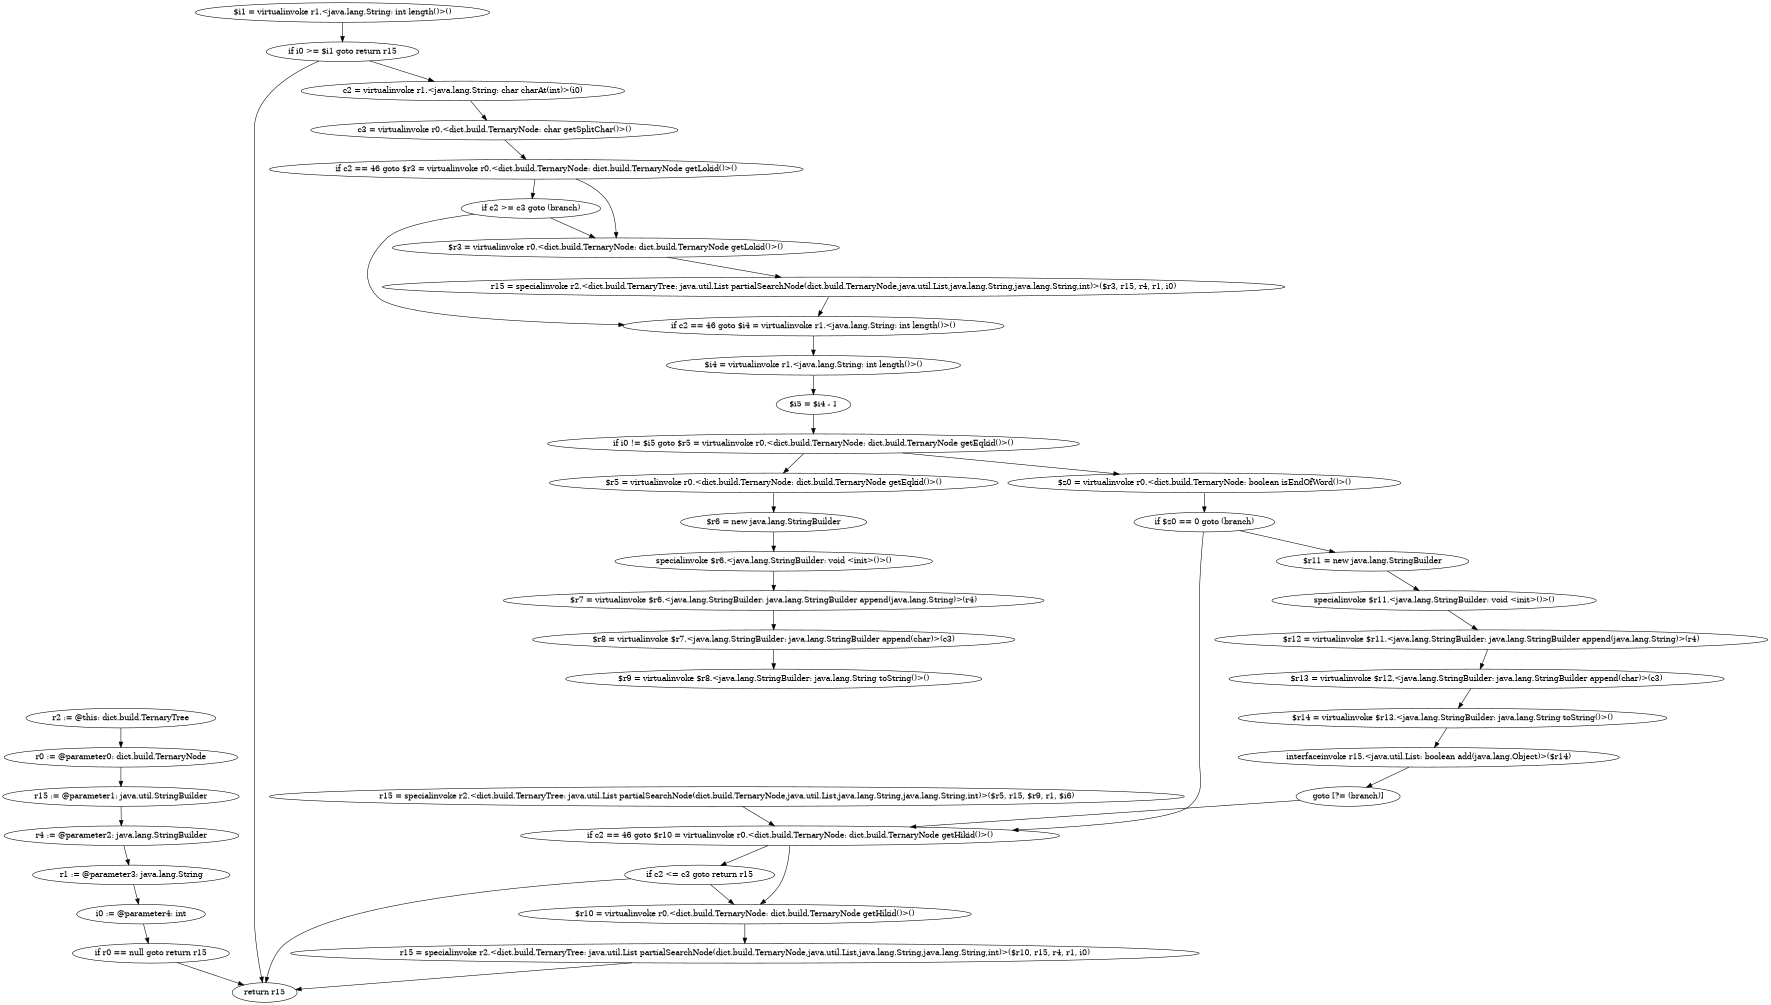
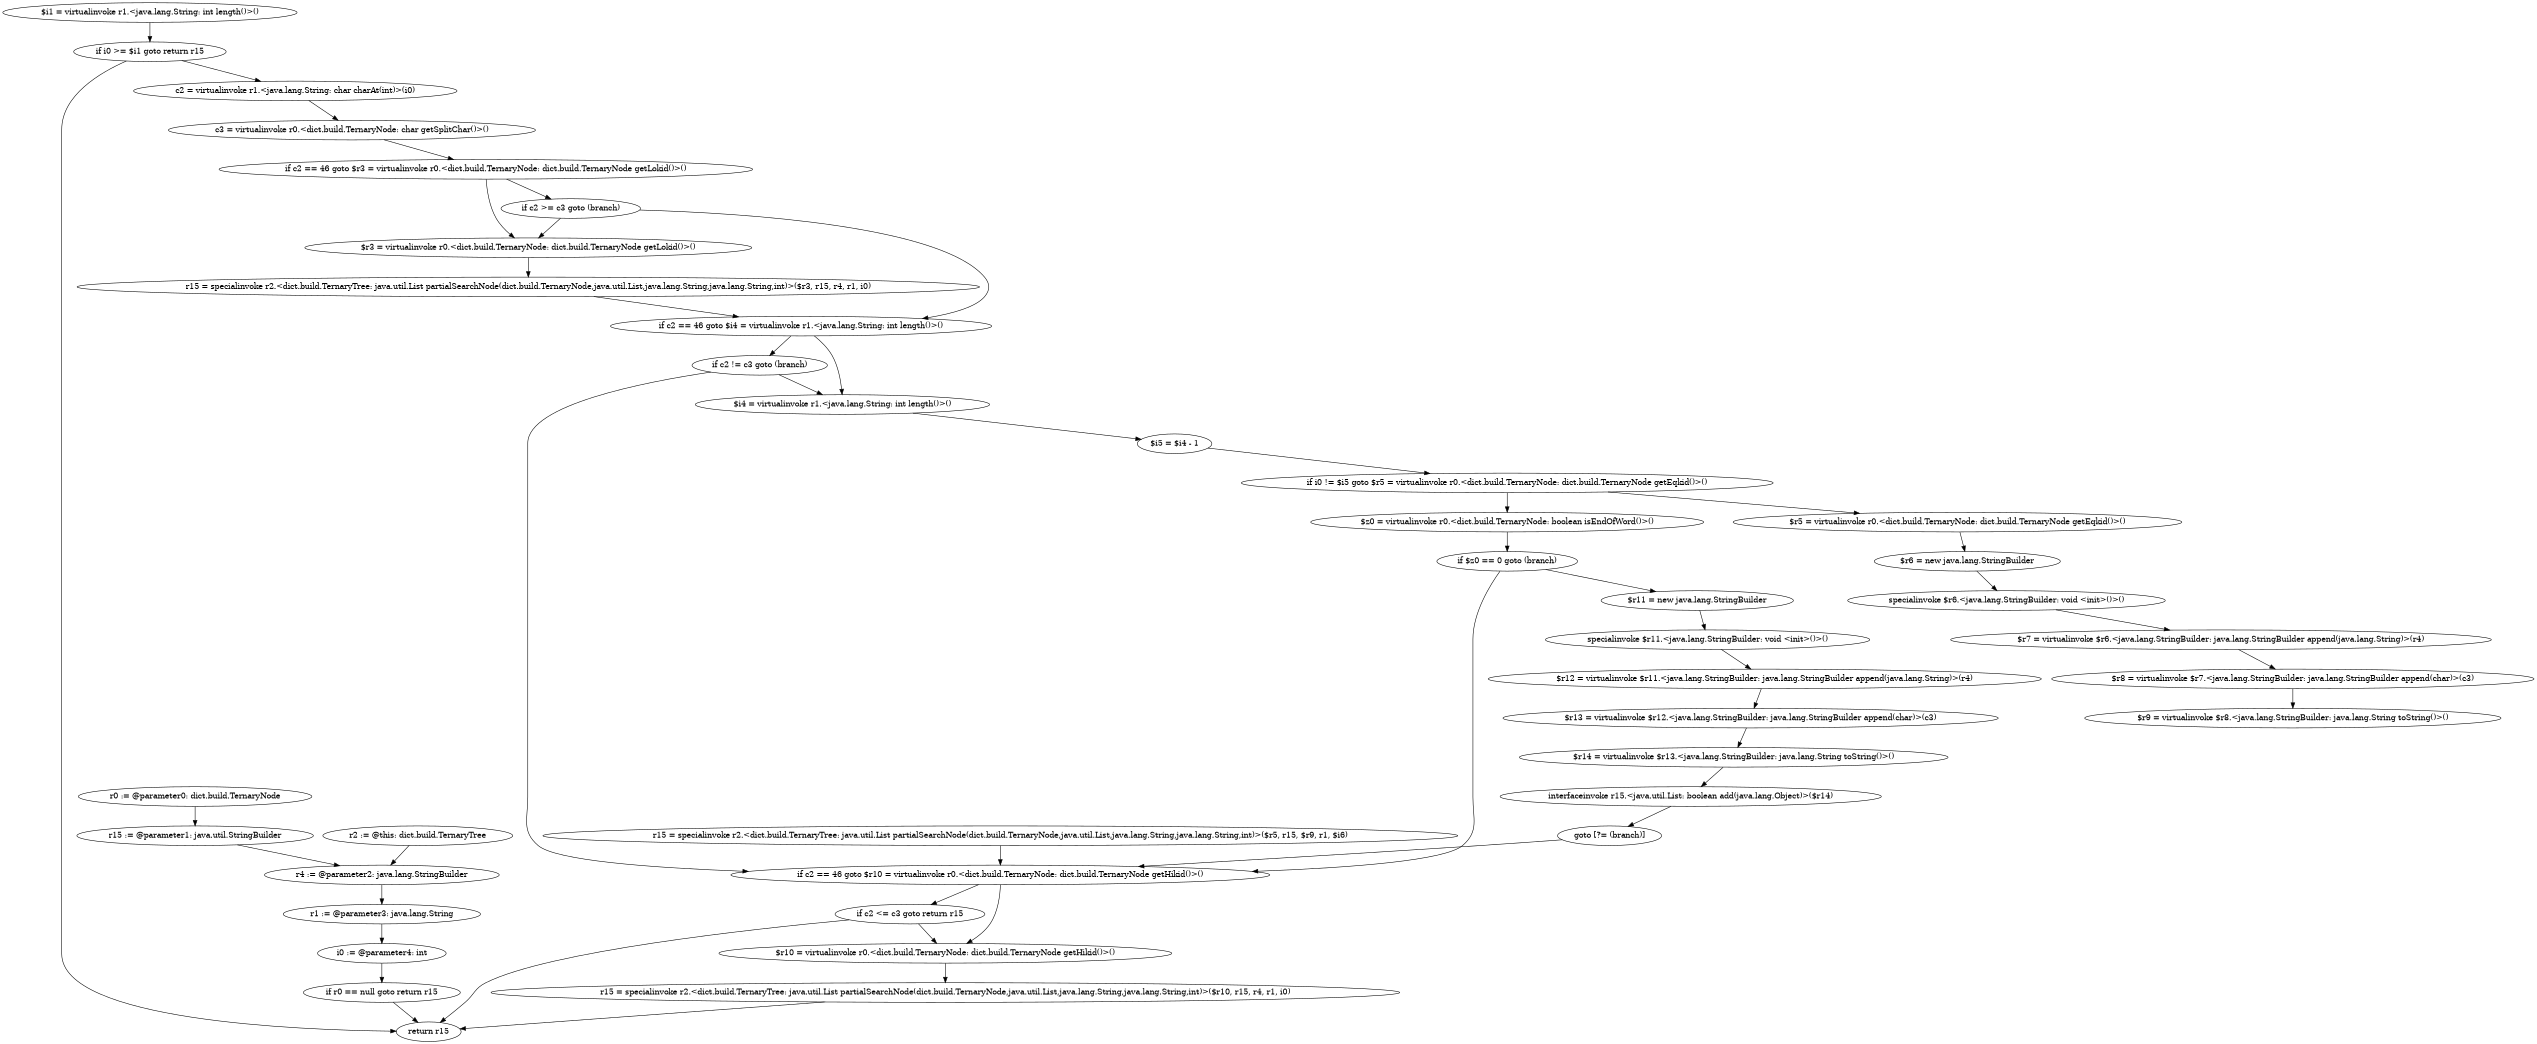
none -> (760, 365)
(121, 735) -> (402, 853)
